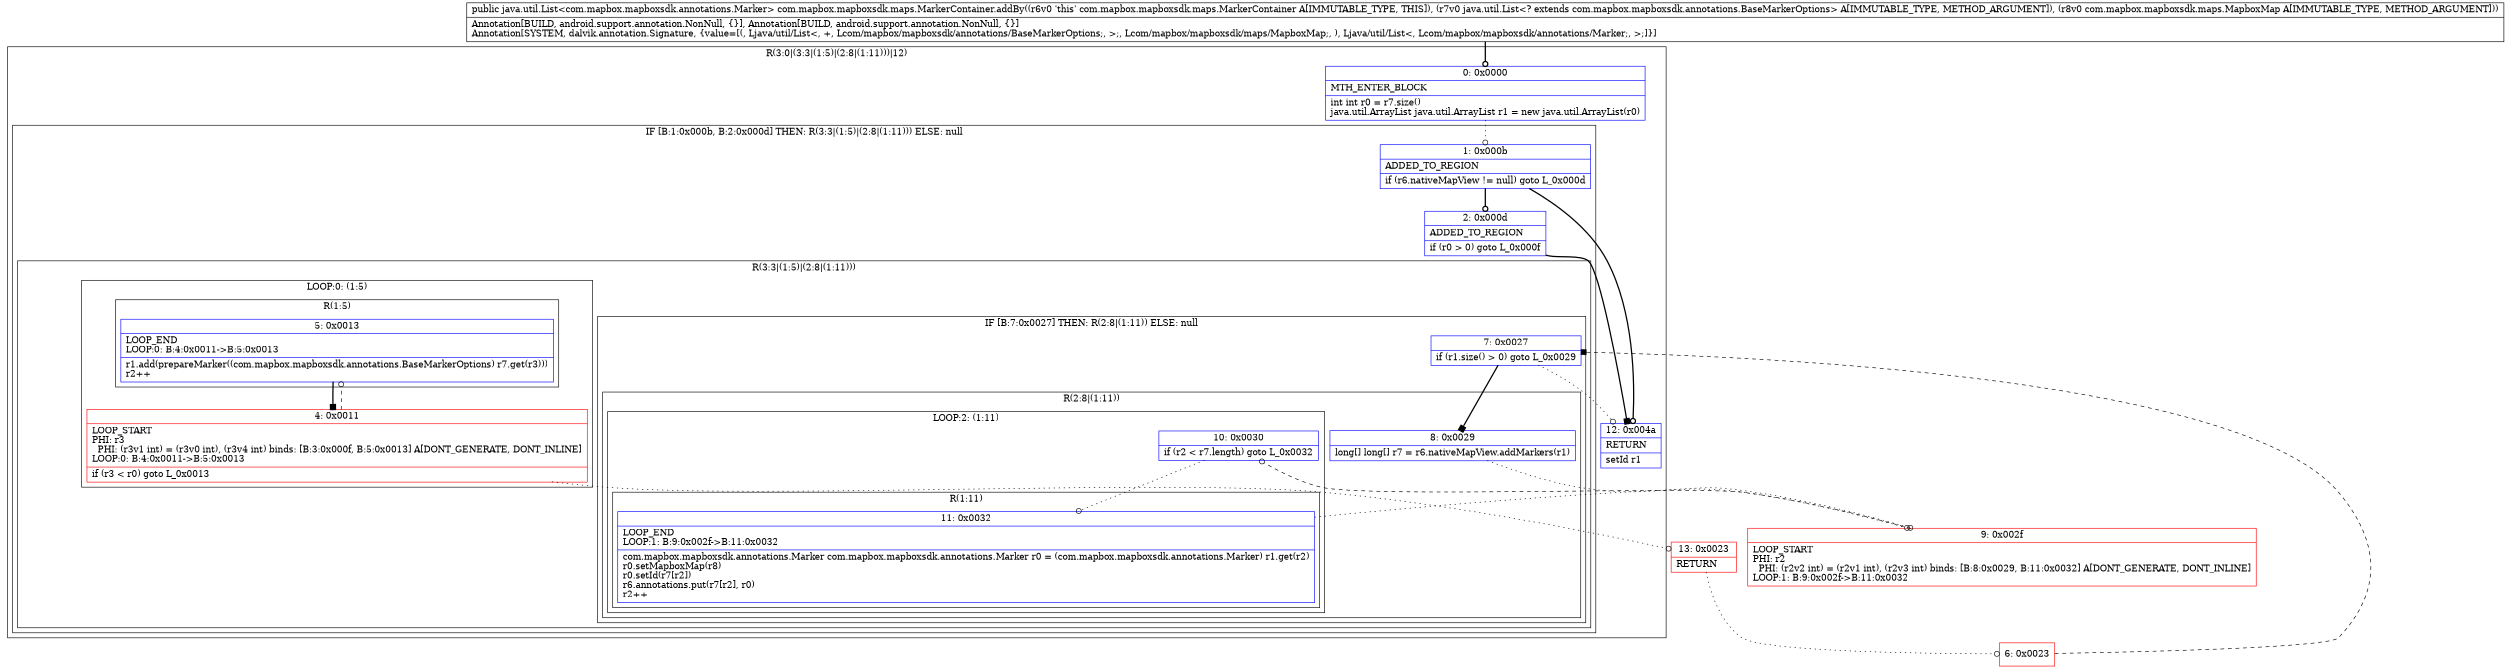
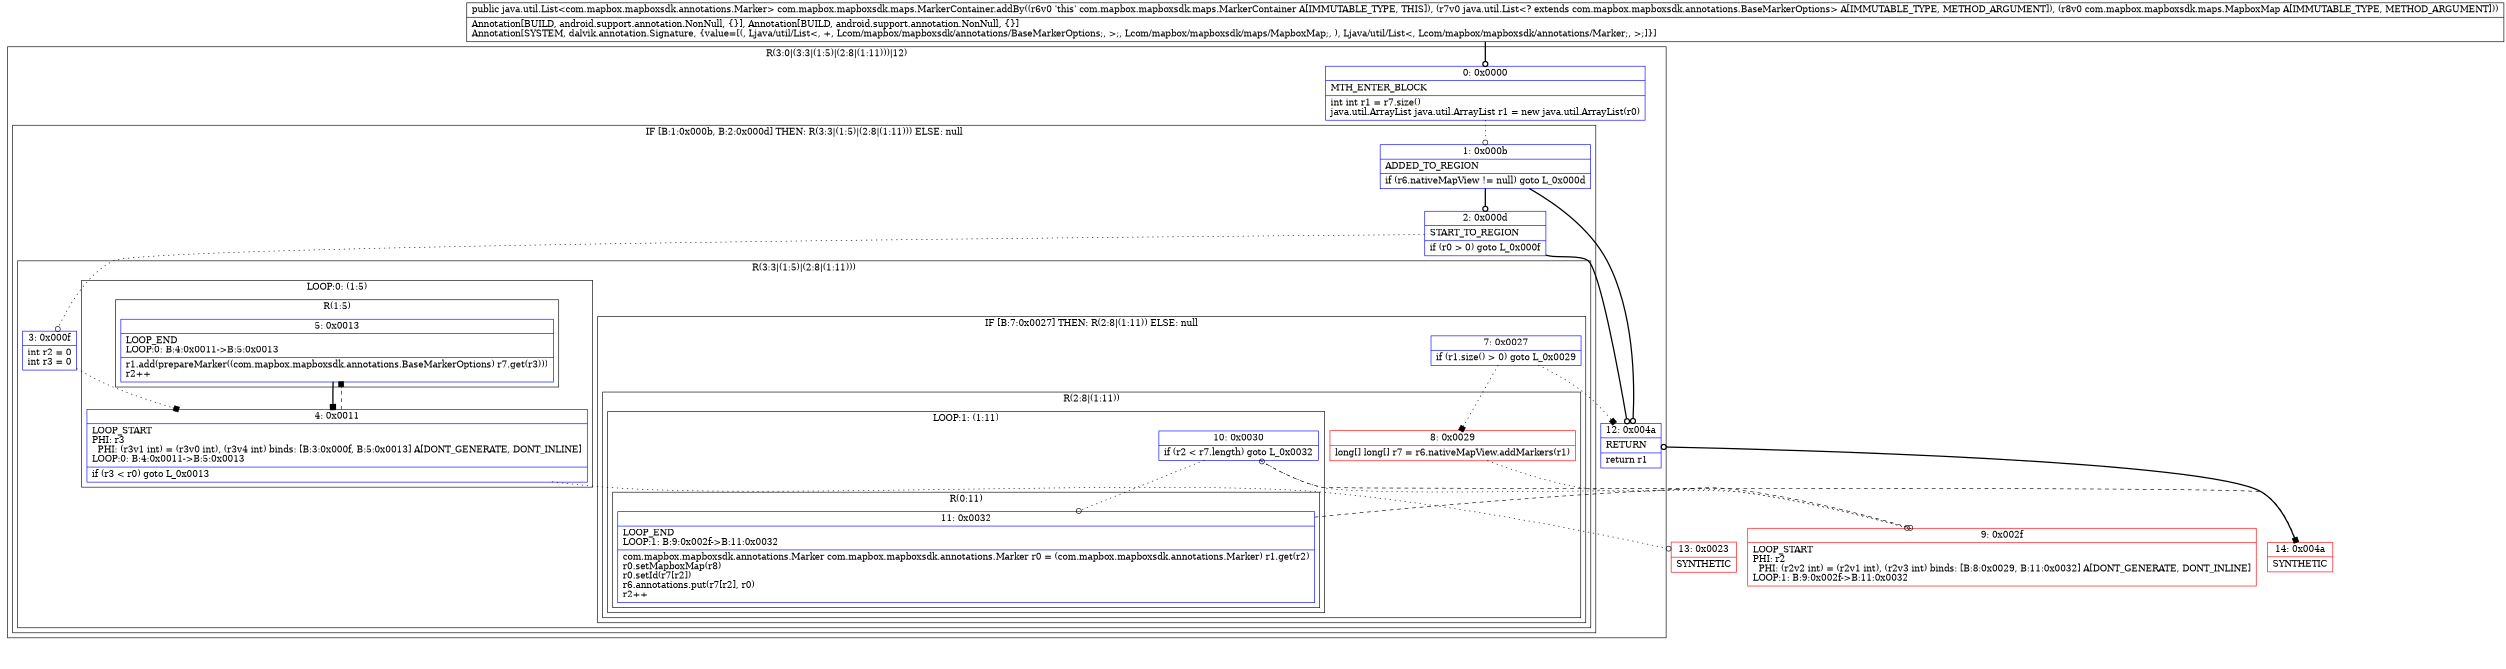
(1376, 103) -> (1376, 103)
(1477, 233) -> (1474, 233)
(1607, 318) -> (1607, 318)
none -> (50, 351)
(1578, 388) -> (1578, 388)
(1480, 397) -> (1480, 397)
(341, 399) -> (341, 399)
(966, 419) -> (966, 419)
(337, 446) -> (337, 446)
(1453, 446) -> (1453, 446)
(1624, 460) -> (1627, 460)
(1571, 491) -> (1587, 491)
(1568, 496) -> (1568, 496)
(966, 499) -> (966, 499)
none -> (2300, 557)
(1697, 564) -> (1704, 564)
(2027, 654) -> none
